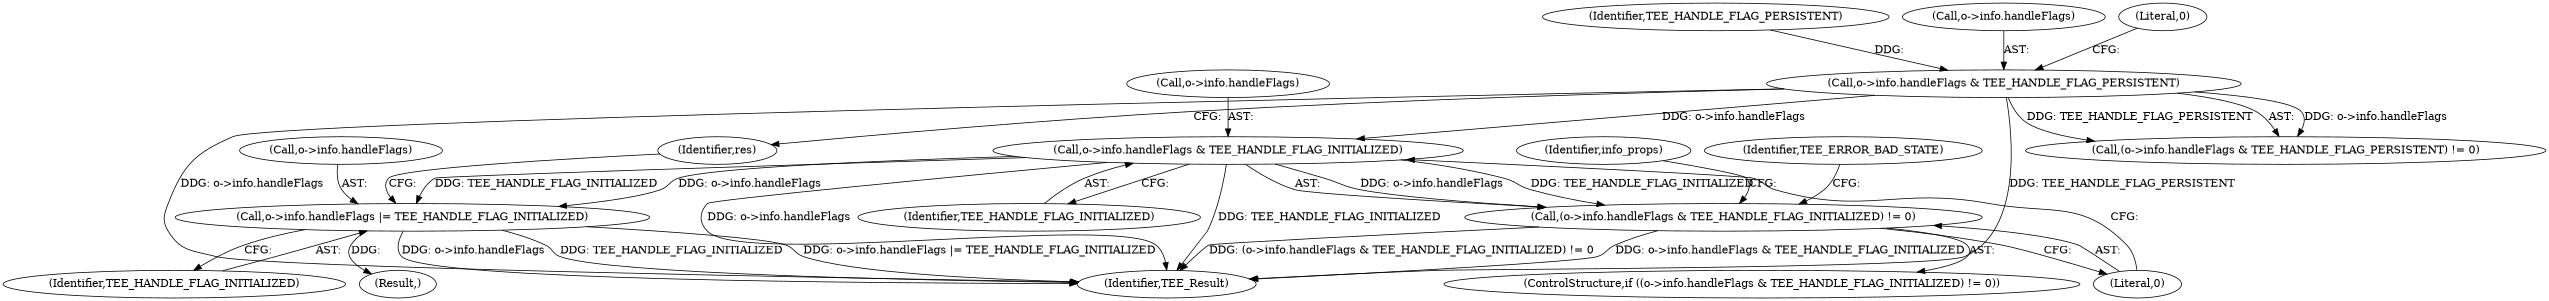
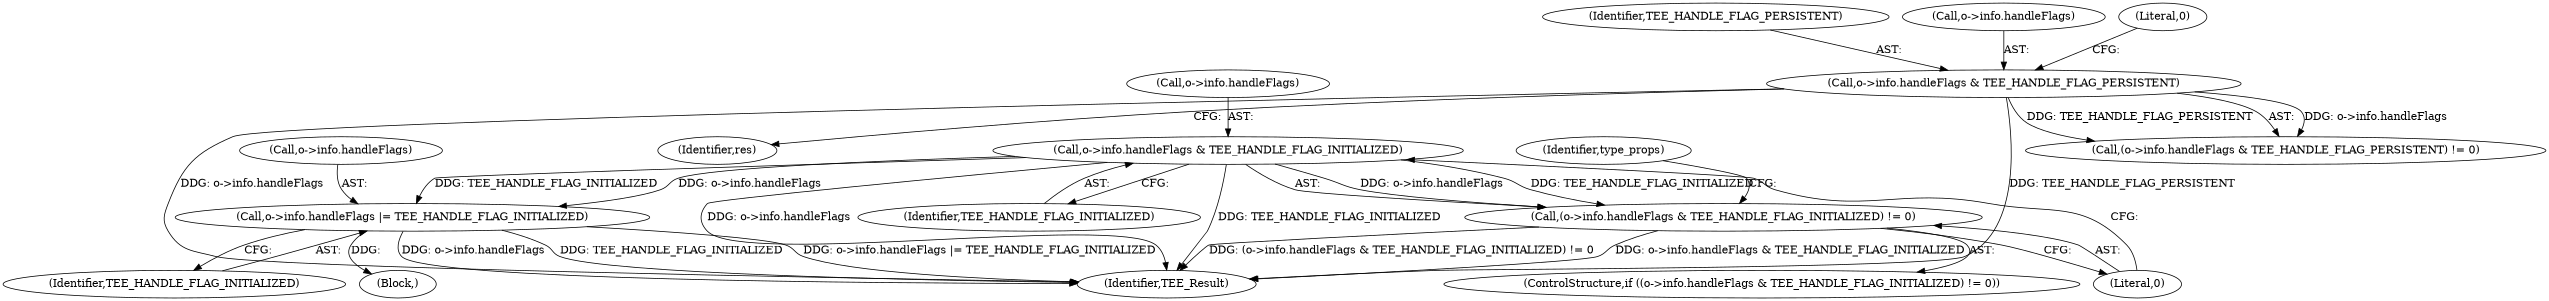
(1891, 50) -> (1891, 50)
(1620, 117) -> none
(1604, 151) -> (1604, 151)
(1843, 151) -> none
(513, 163) -> none
(398, 284) -> (398, 284)
